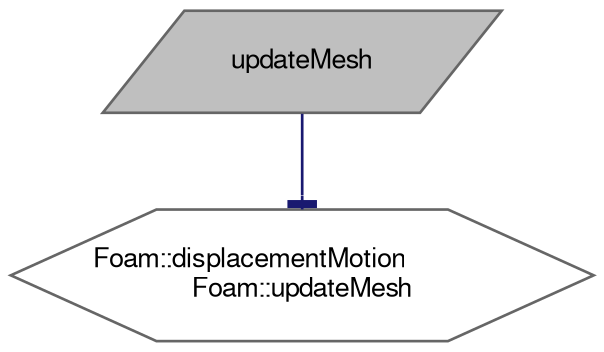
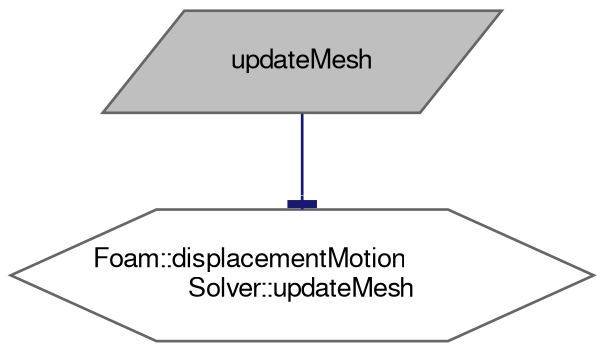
(302, 275) -> (302, 275)
